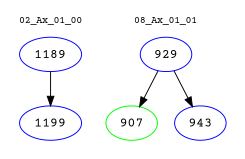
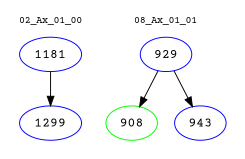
(51, 54) -> (51, 54)
(51, 123) -> (51, 123)
(132, 123) -> (132, 123)
